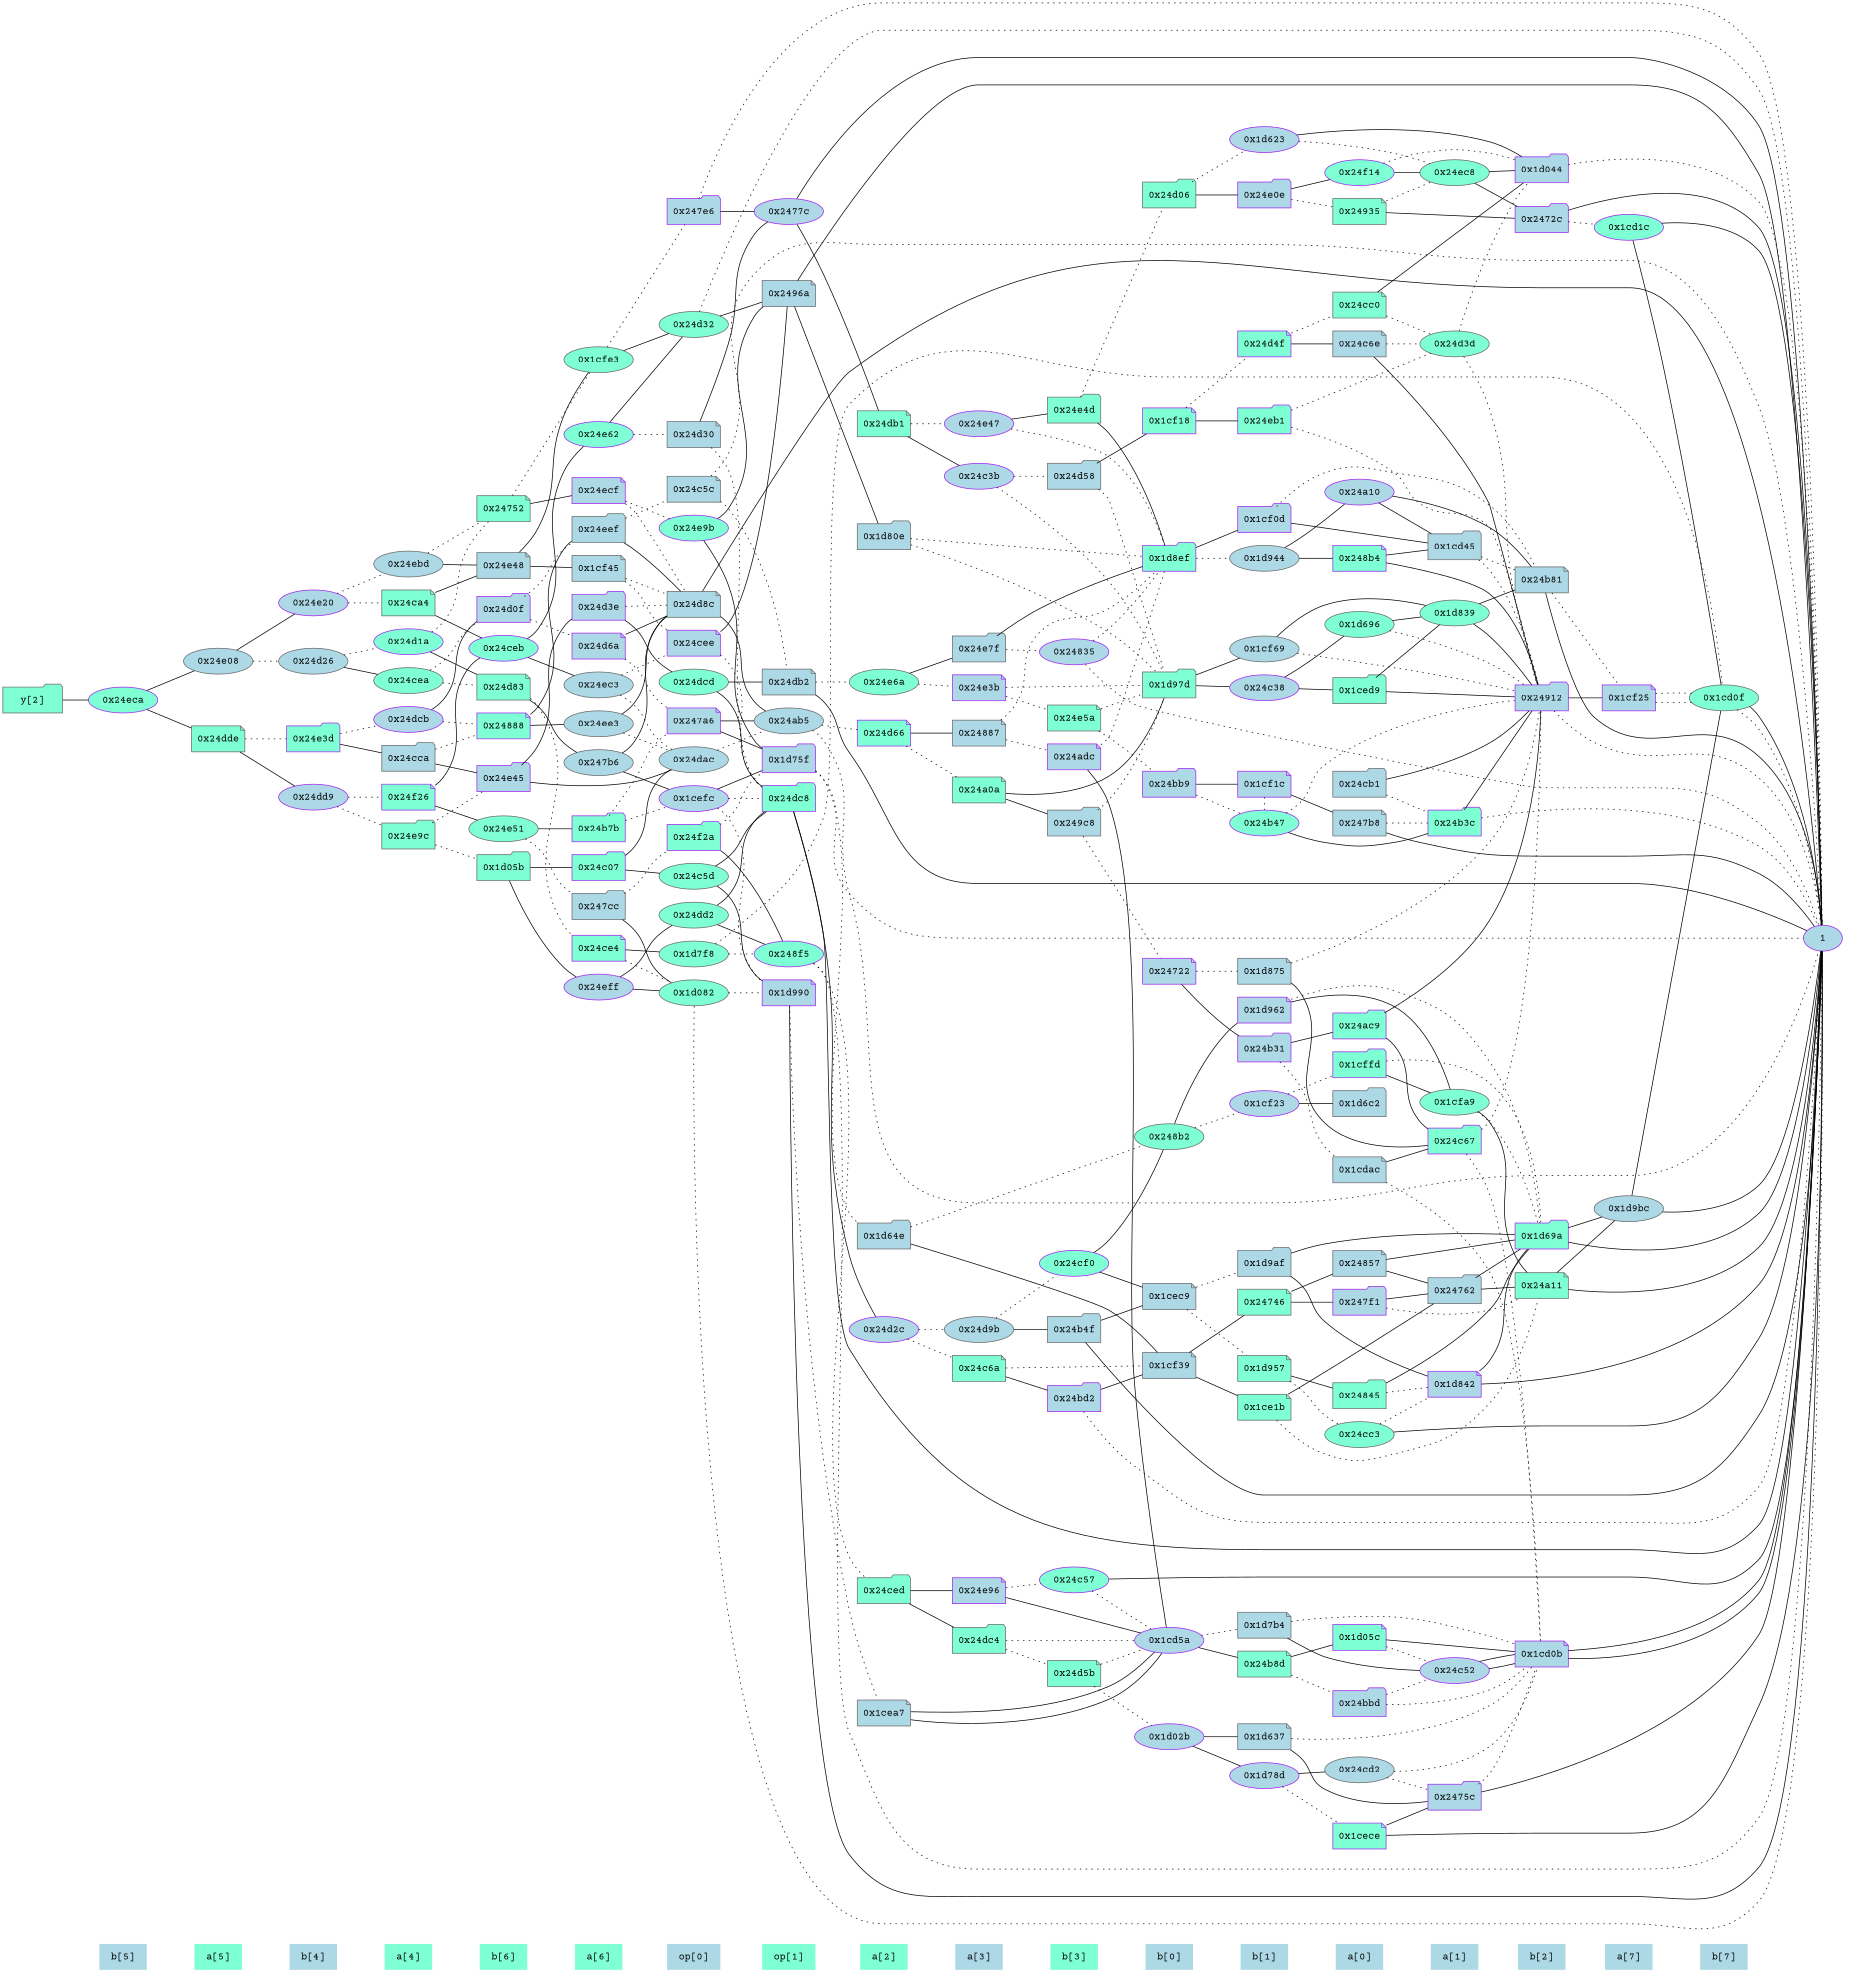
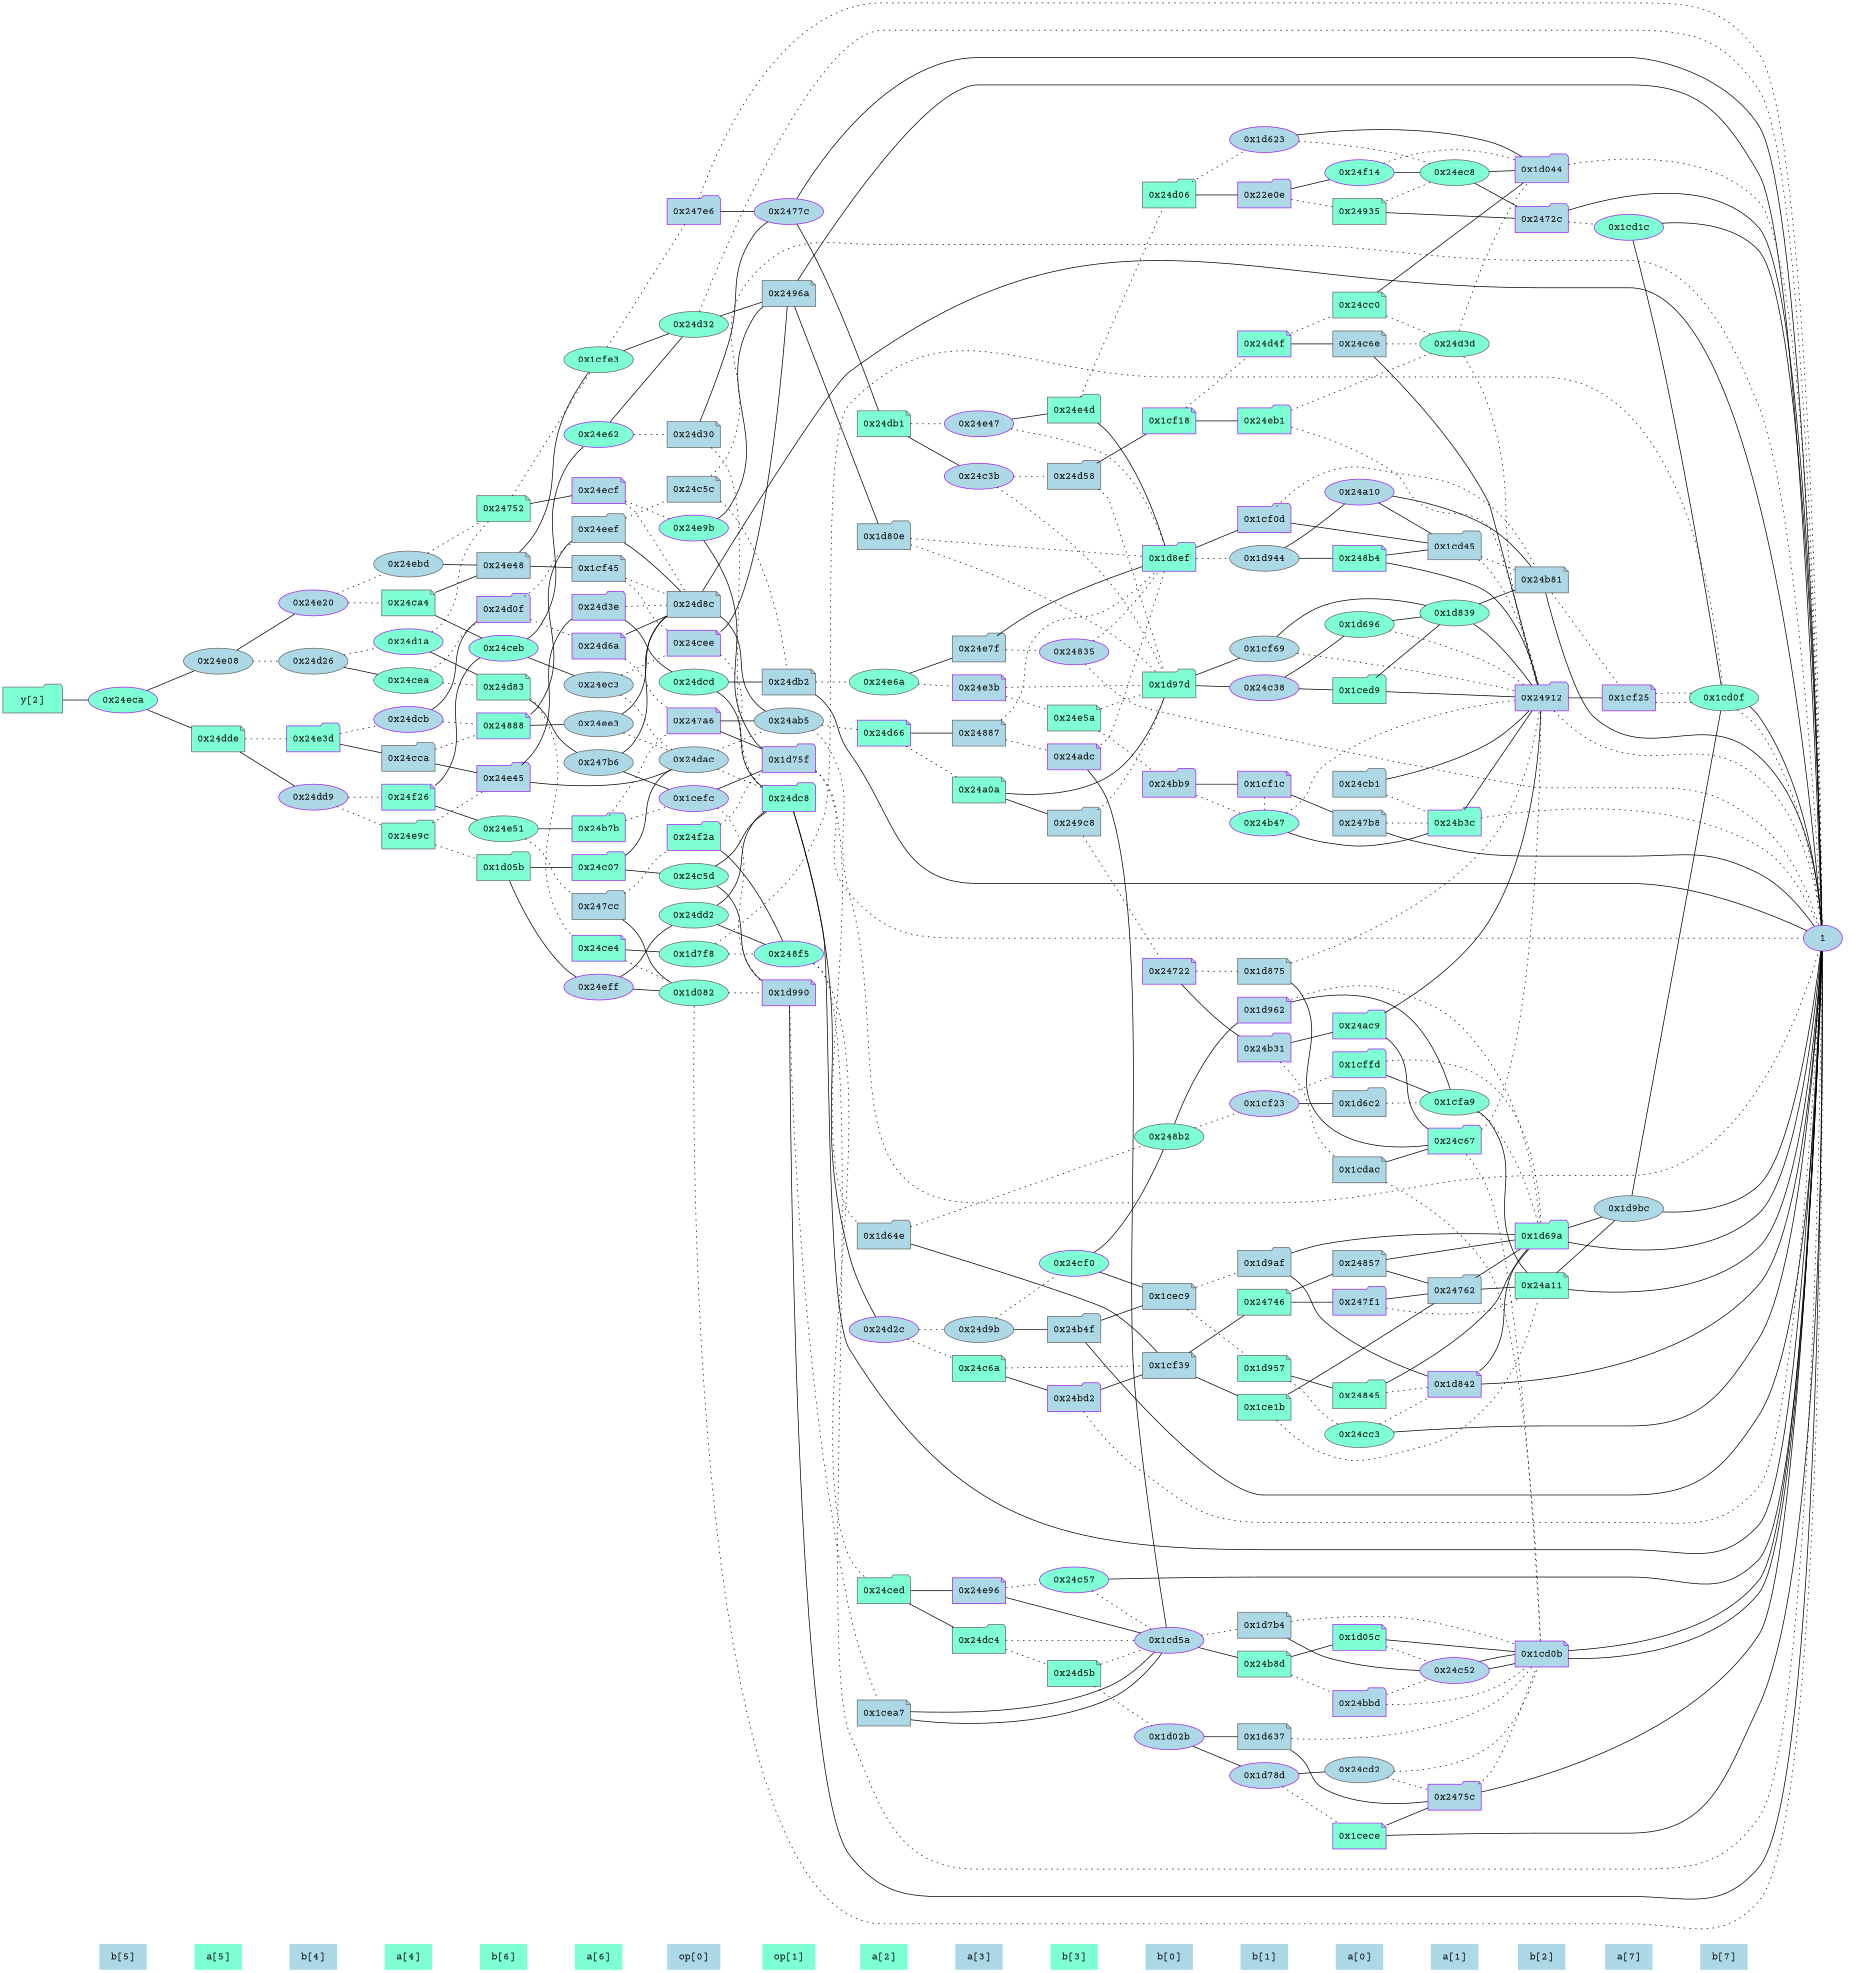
(1264, 195) -> (1264, 195)
(746, 799) -> (735, 777)
none -> (1403, 1103)
